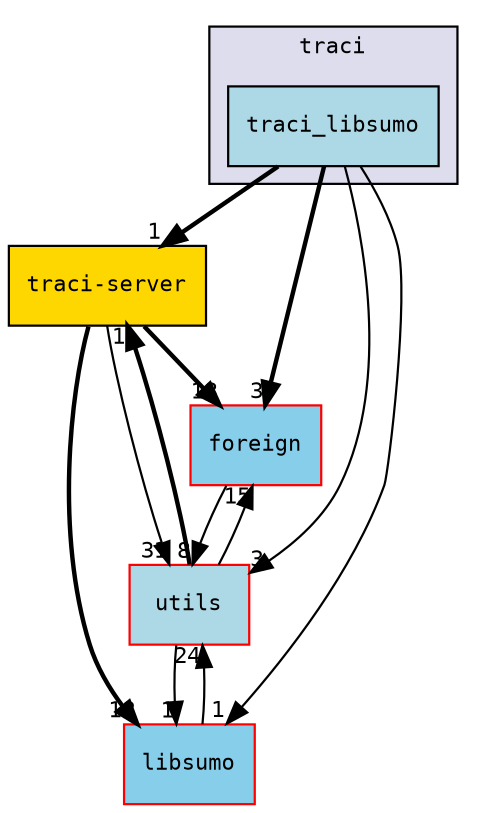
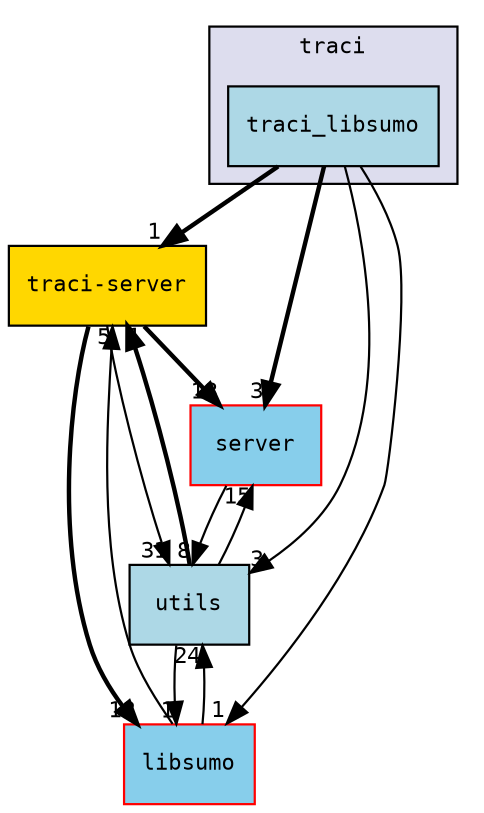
(256, 445) -> (256, 445)
none -> (111, 543)
(189, 605) -> (189, 605)
